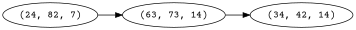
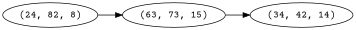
(50, 15) -> (50, 15)
(174, 15) -> (174, 15)
